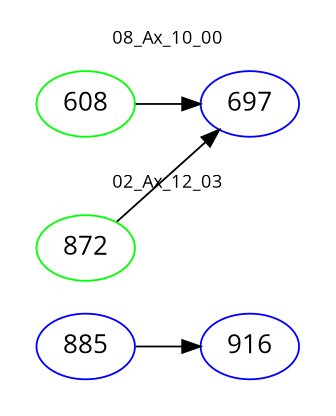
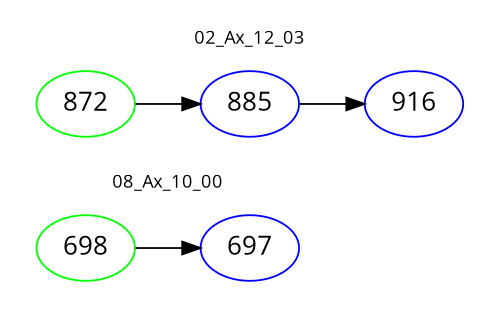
(86, 104) -> (86, 248)
(161, 182) -> (159, 104)
